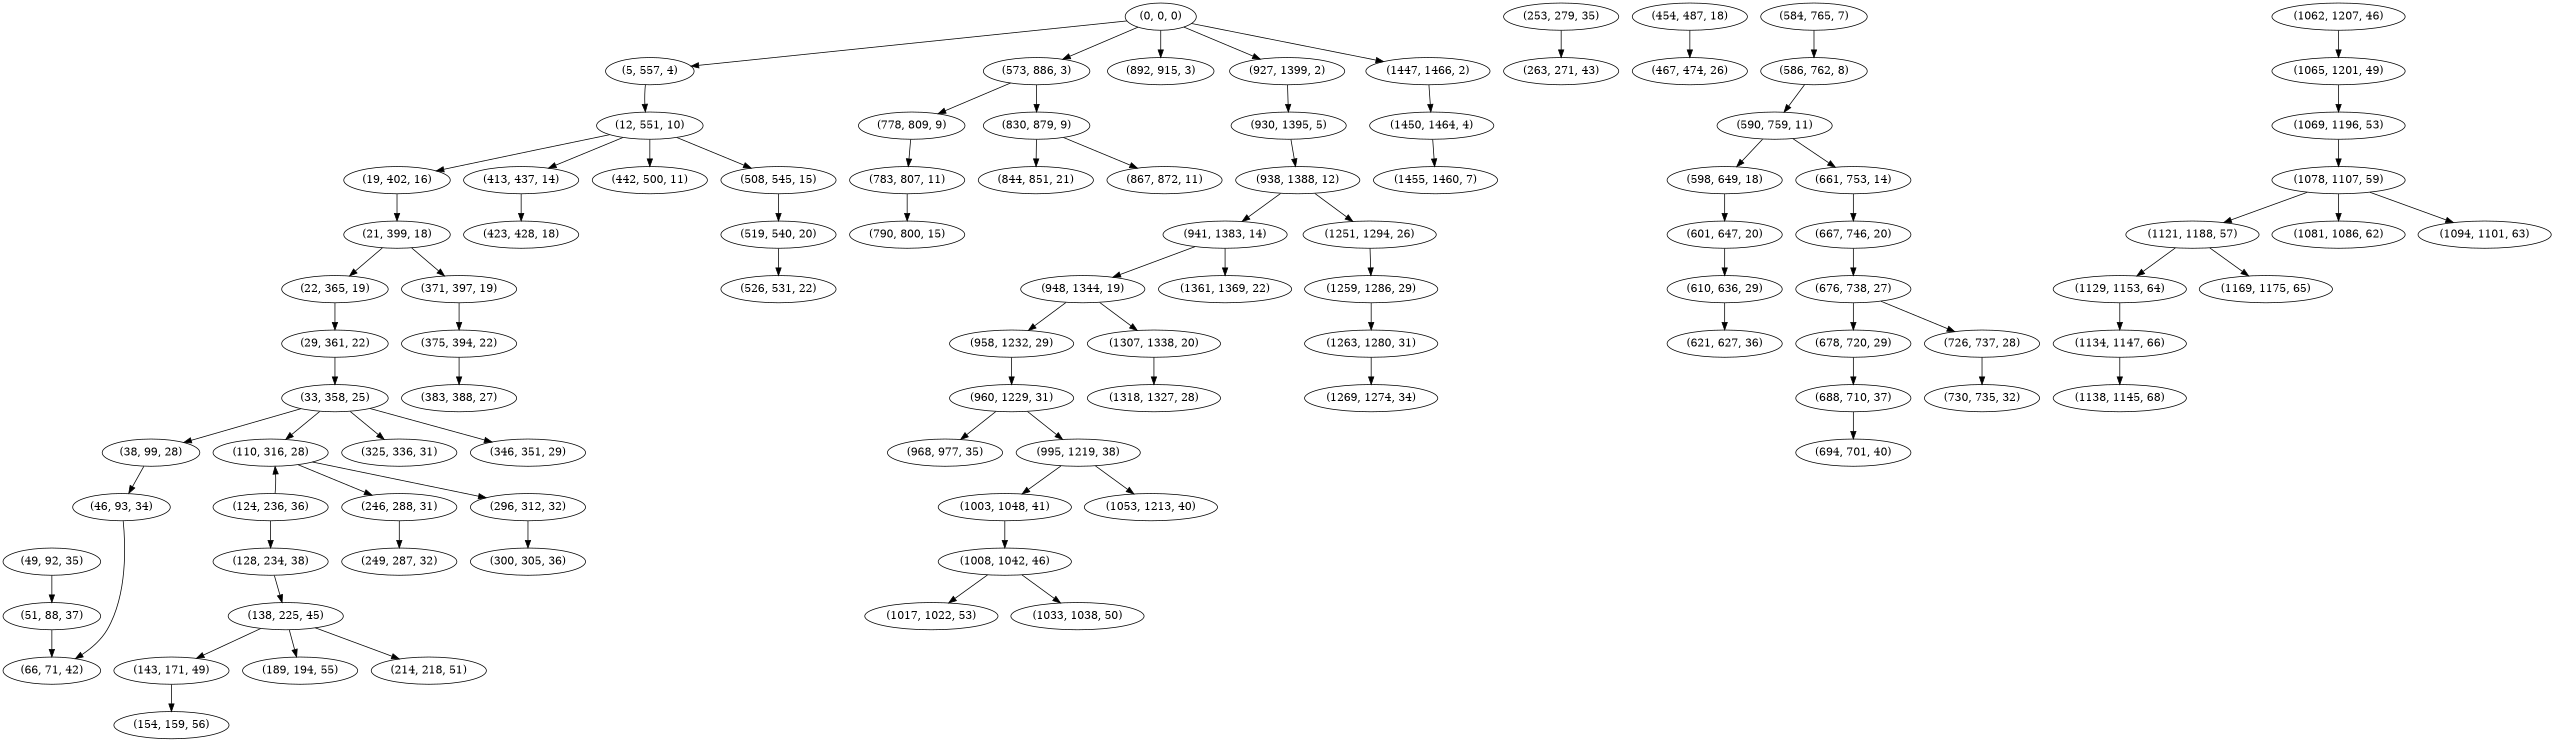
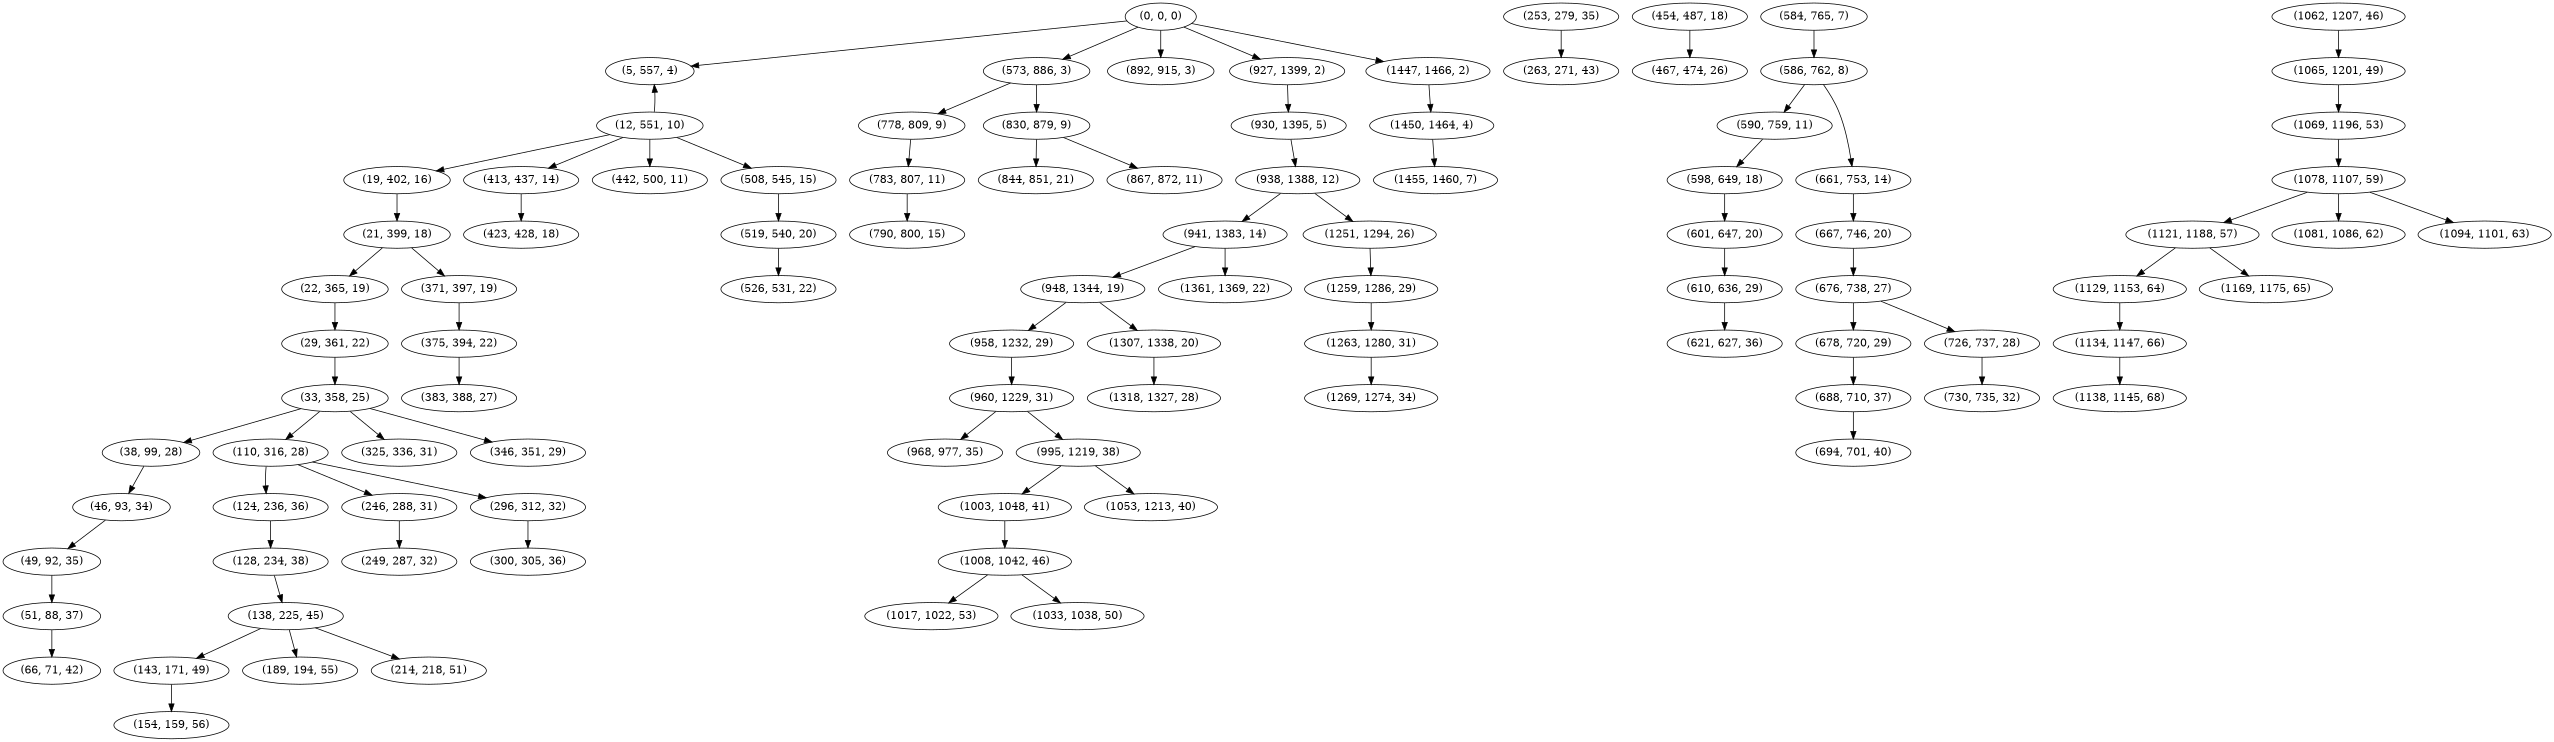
(645, 94) -> (655, 102)
(1811, 151) -> (1842, 120)
(276, 484) -> (266, 476)
(120, 594) -> (90, 532)
